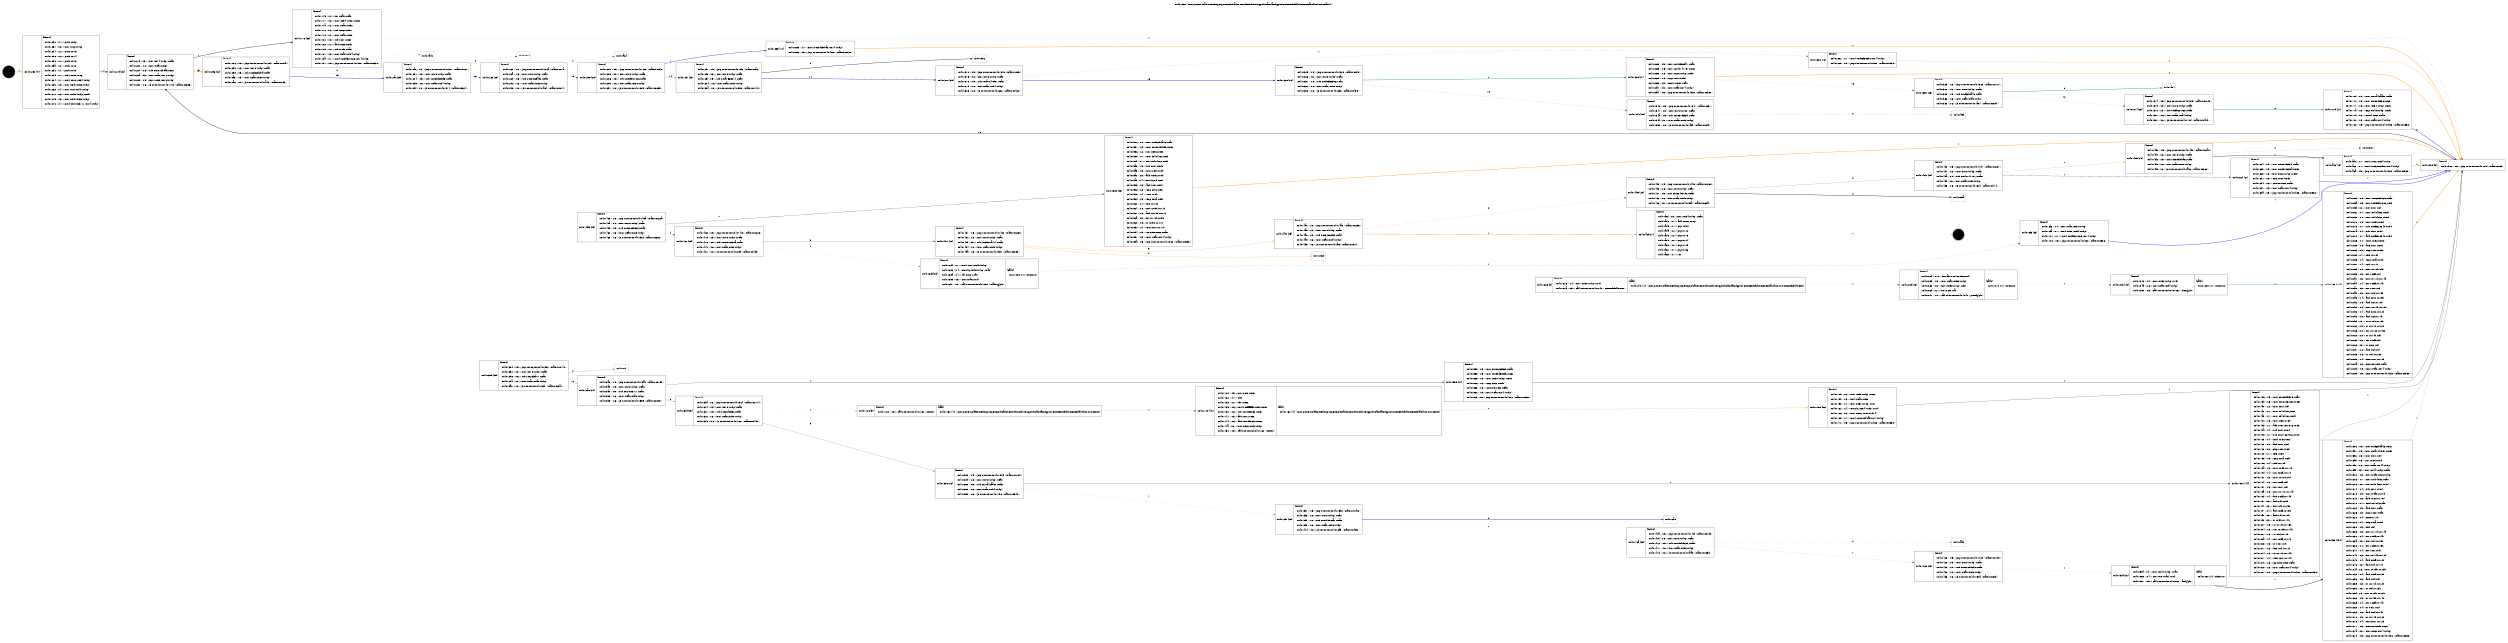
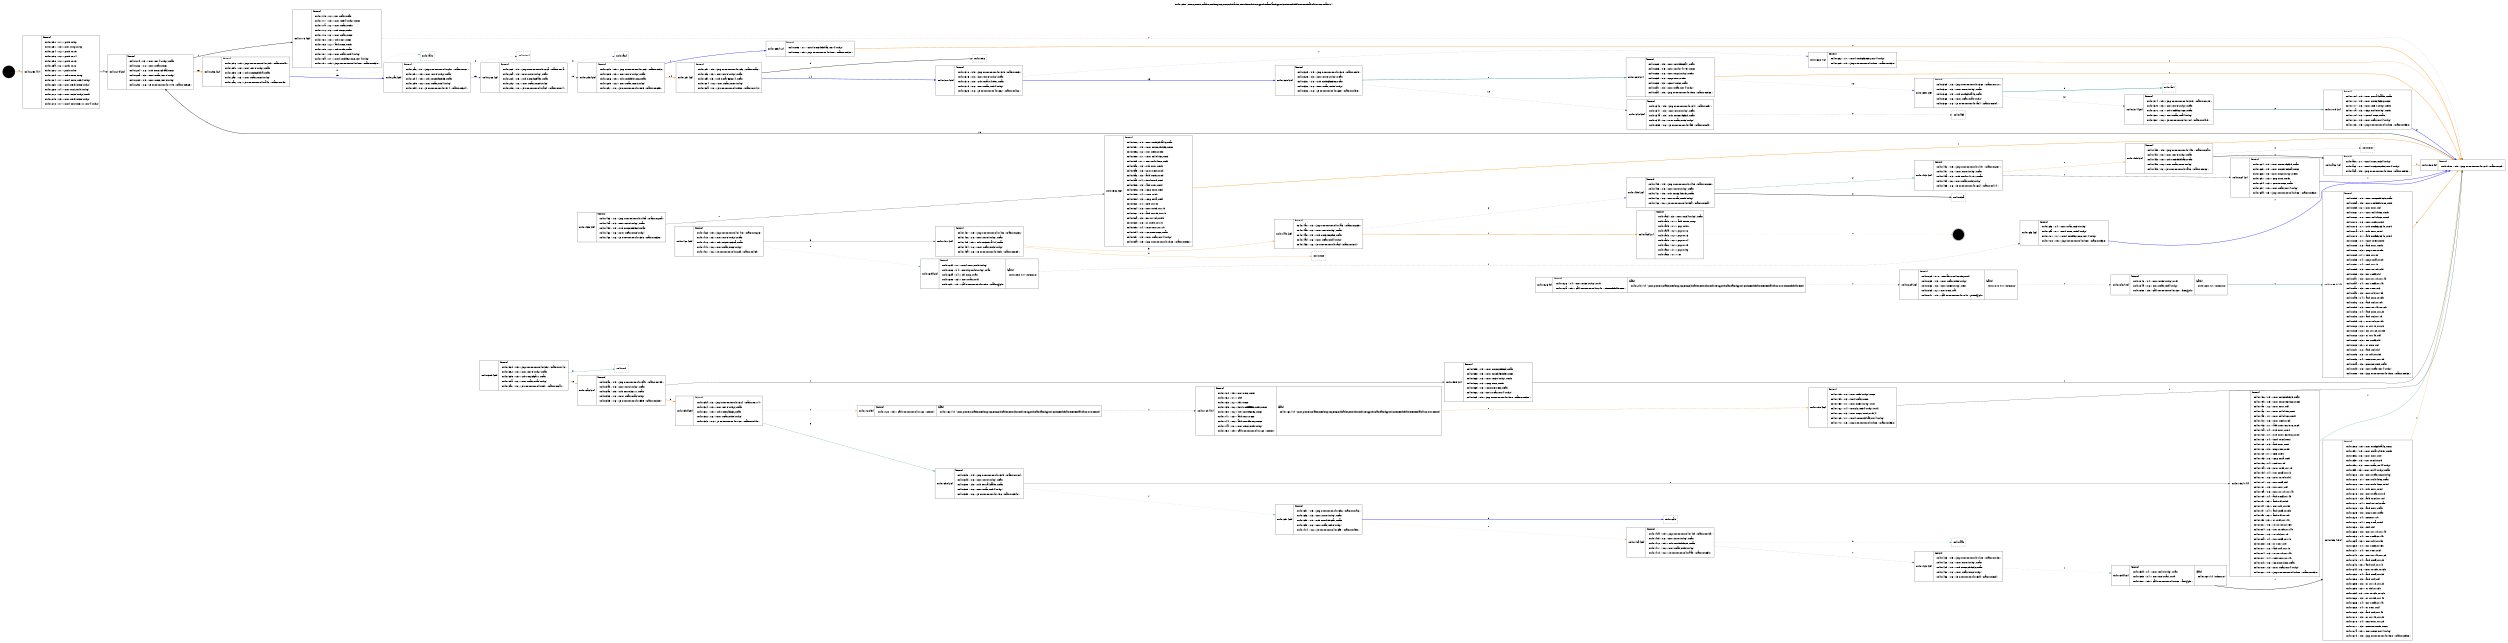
(669, 234) -> none
